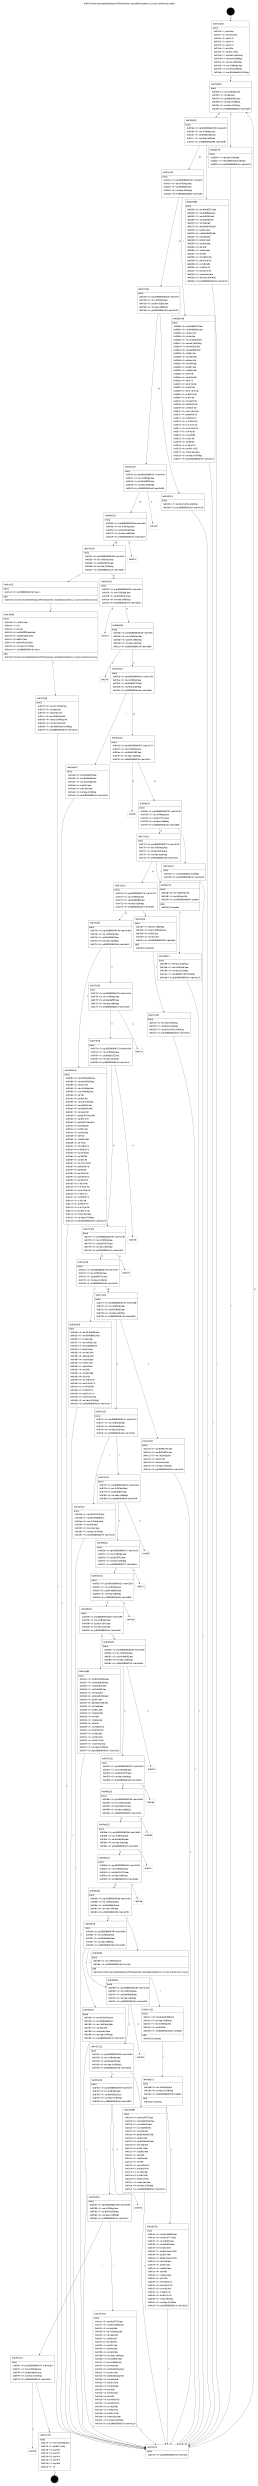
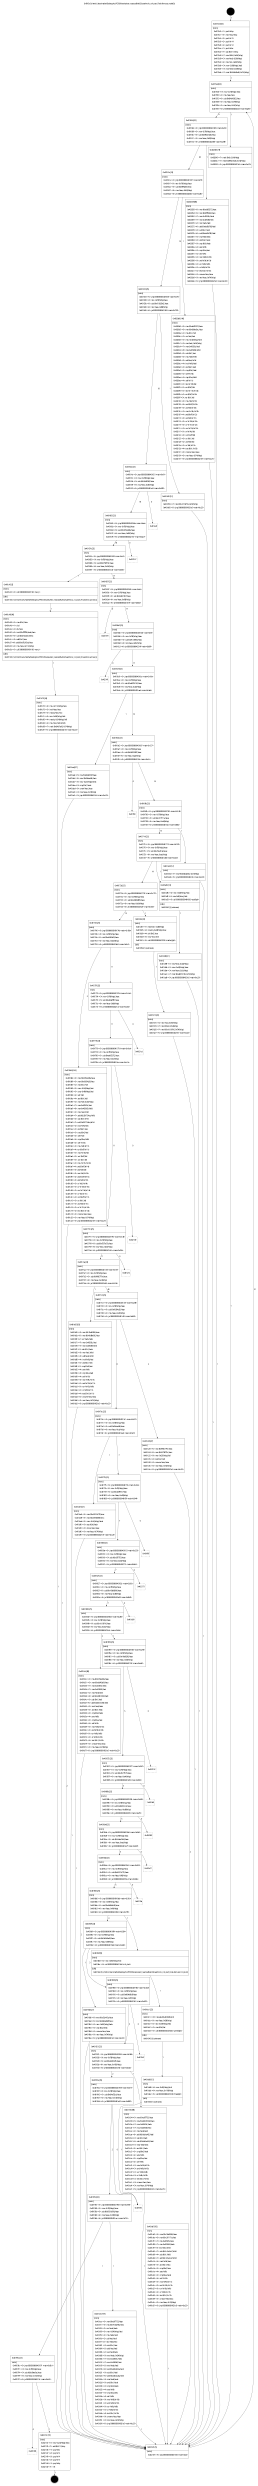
(171, 2164) -> (118, 2150)
